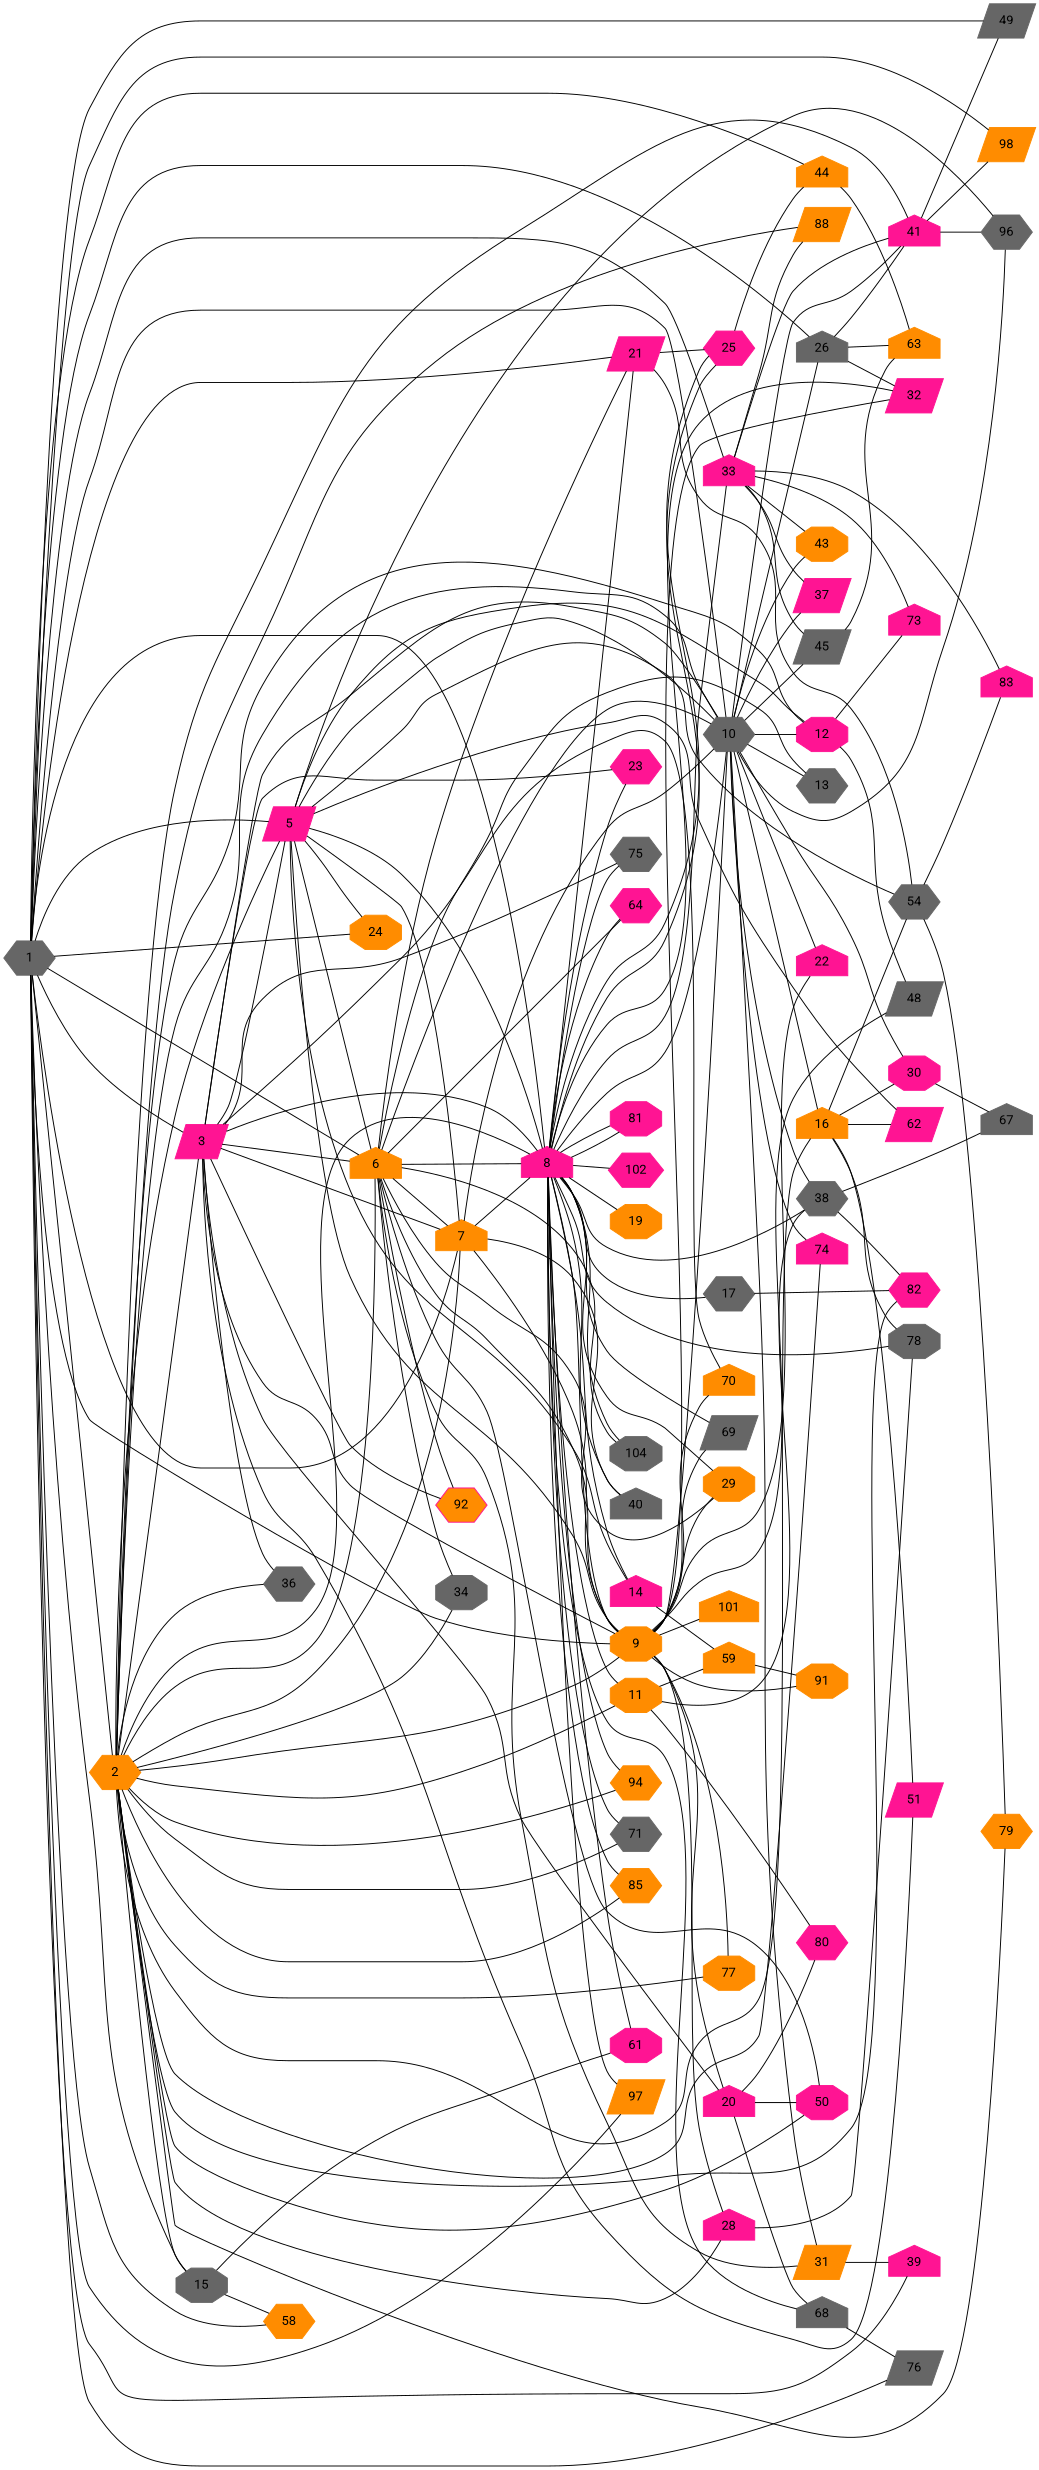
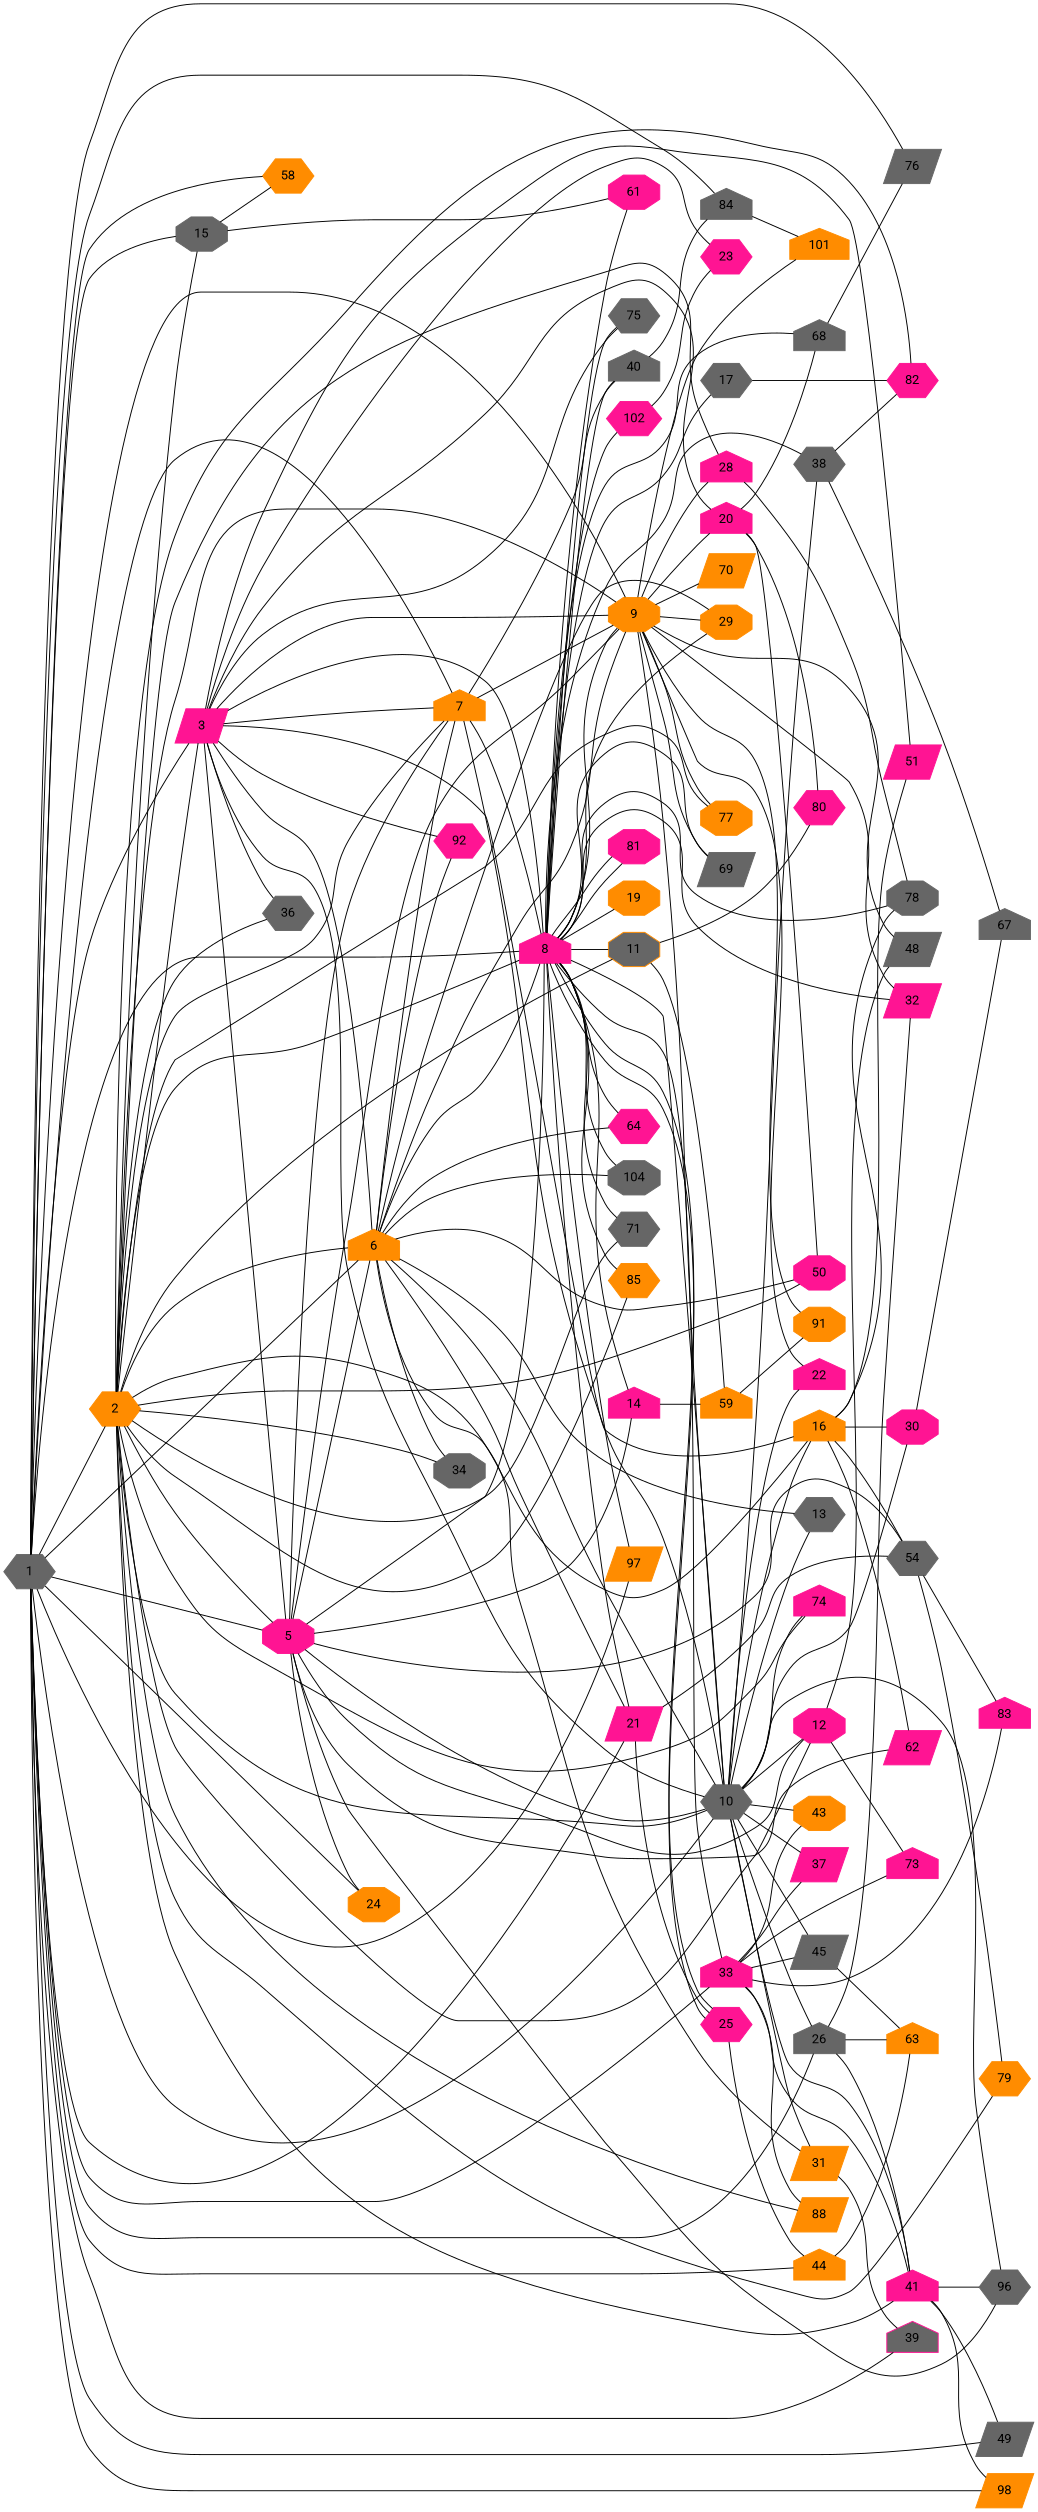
none -> (726, 206)
(649, 732) -> (532, 1052)
(289, 824) -> (288, 1636)
(577, 953) -> (681, 338)
(729, 1381) -> (726, 571)
(461, 1505) -> (460, 841)
(789, 1513) -> none
(636, 1695) -> (634, 949)
(636, 1783) -> none
(914, 2262) -> (912, 2339)
